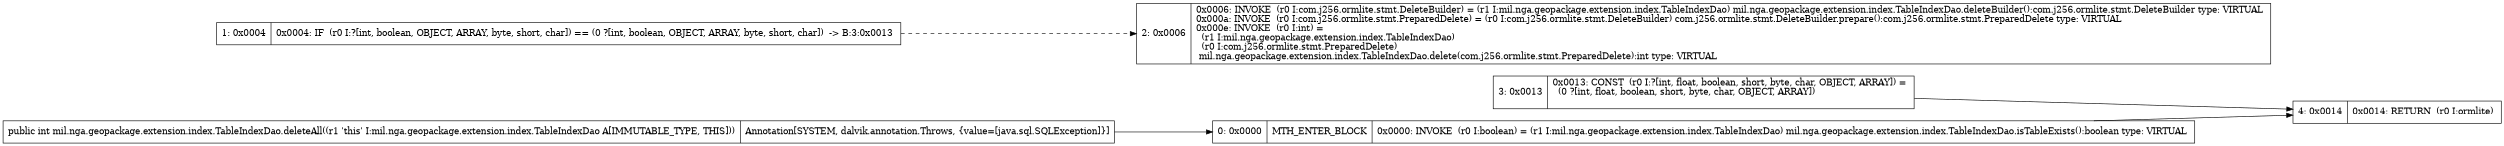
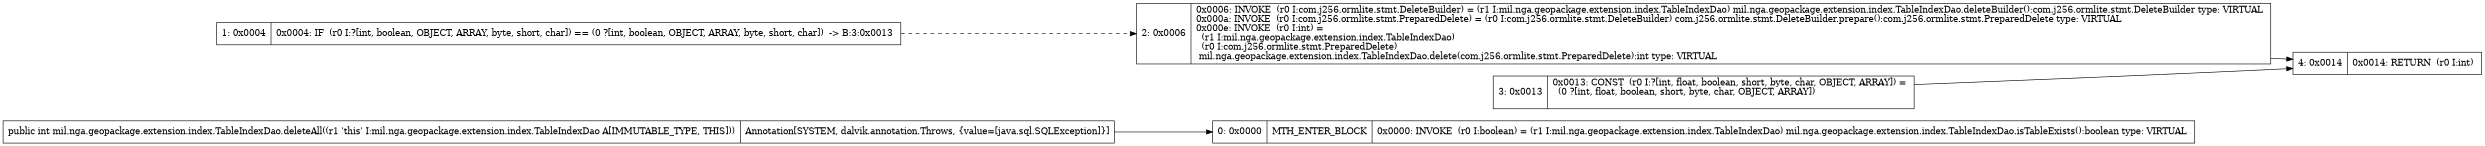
(2424, 112) -> (2414, 63)
(2190, 118) -> (2279, 59)
